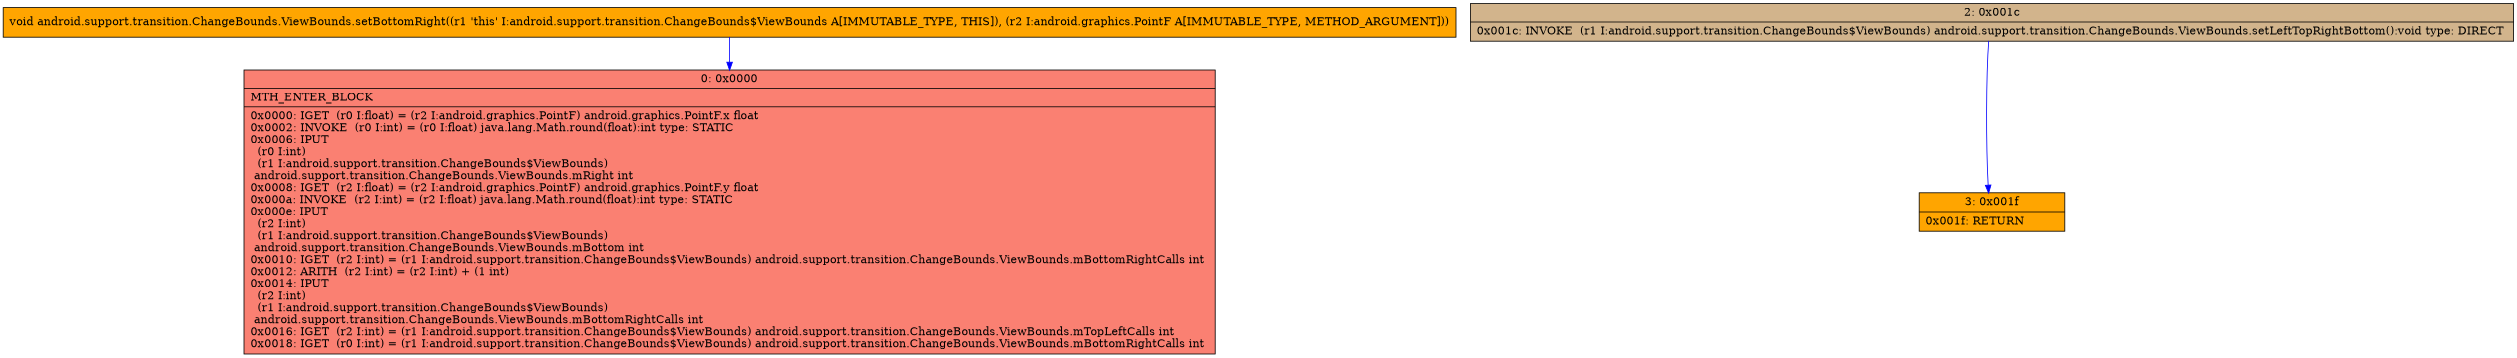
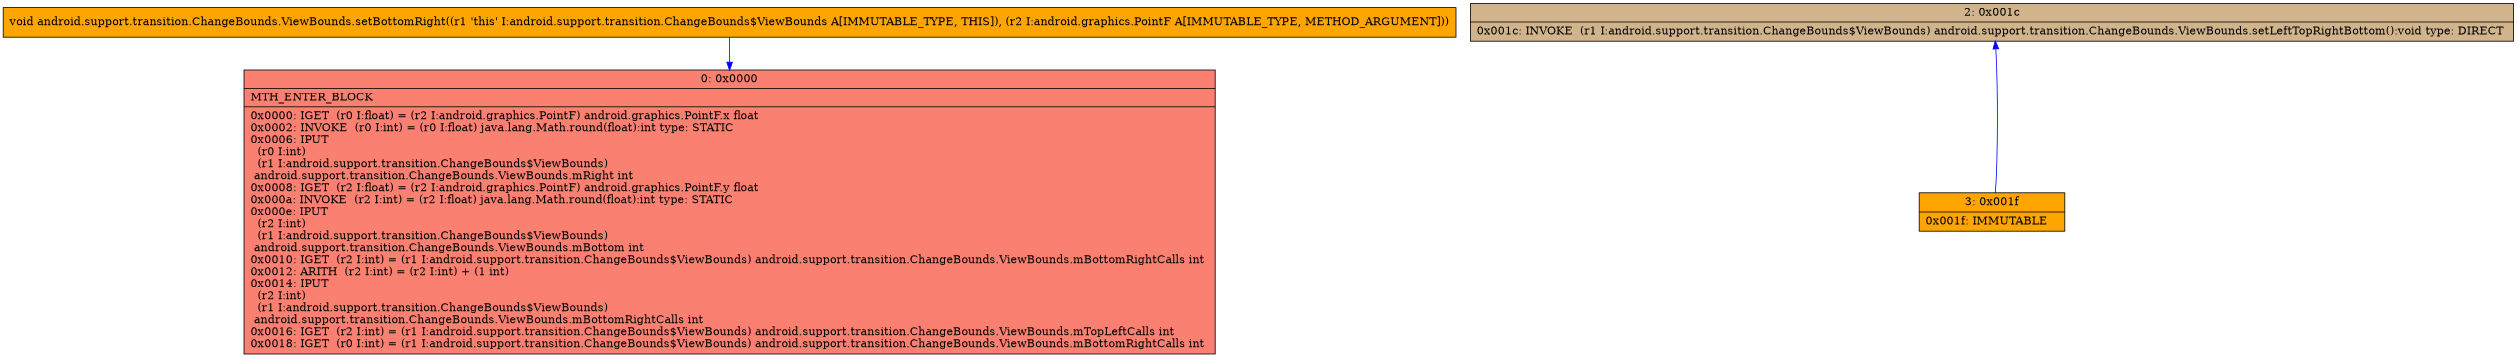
(1987, 113) -> (1997, 121)
(1980, 221) -> (1992, 221)
